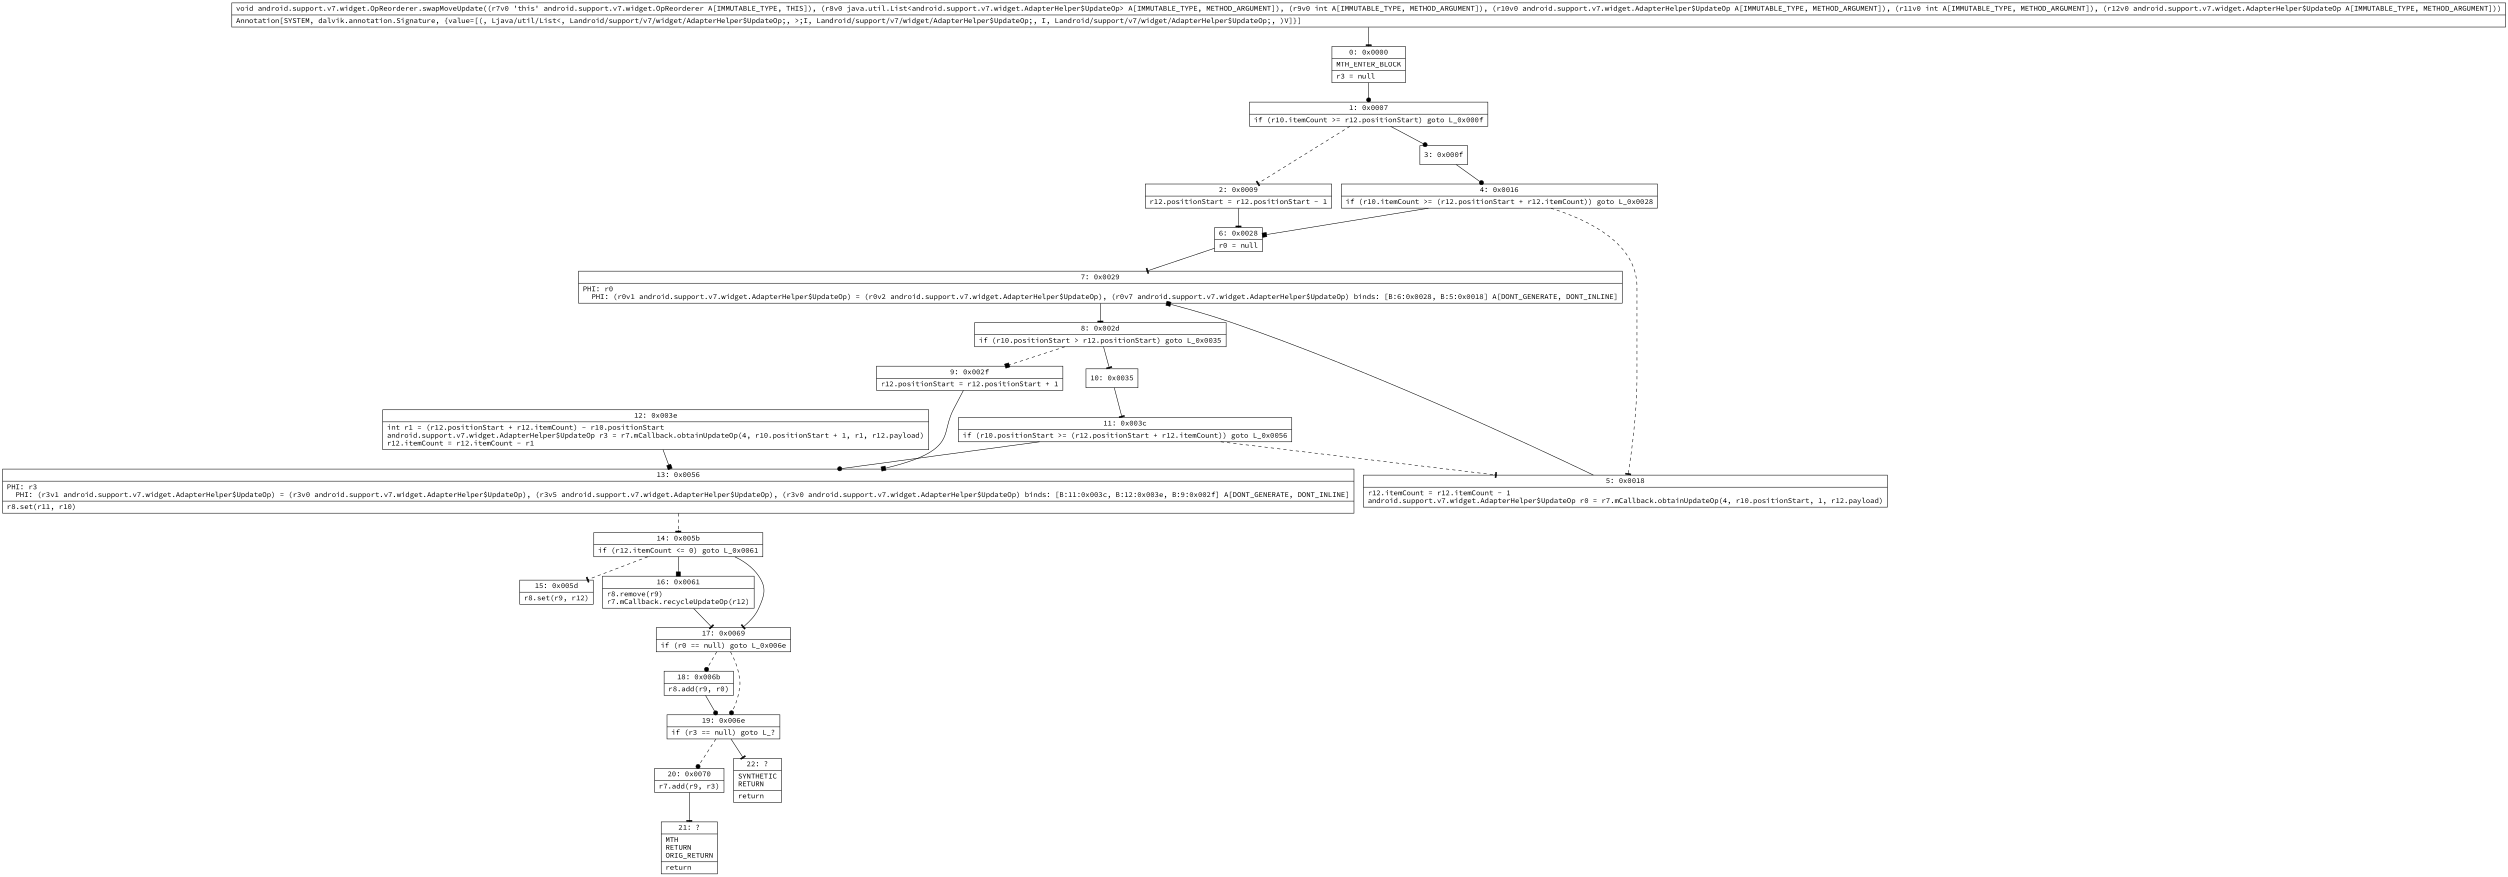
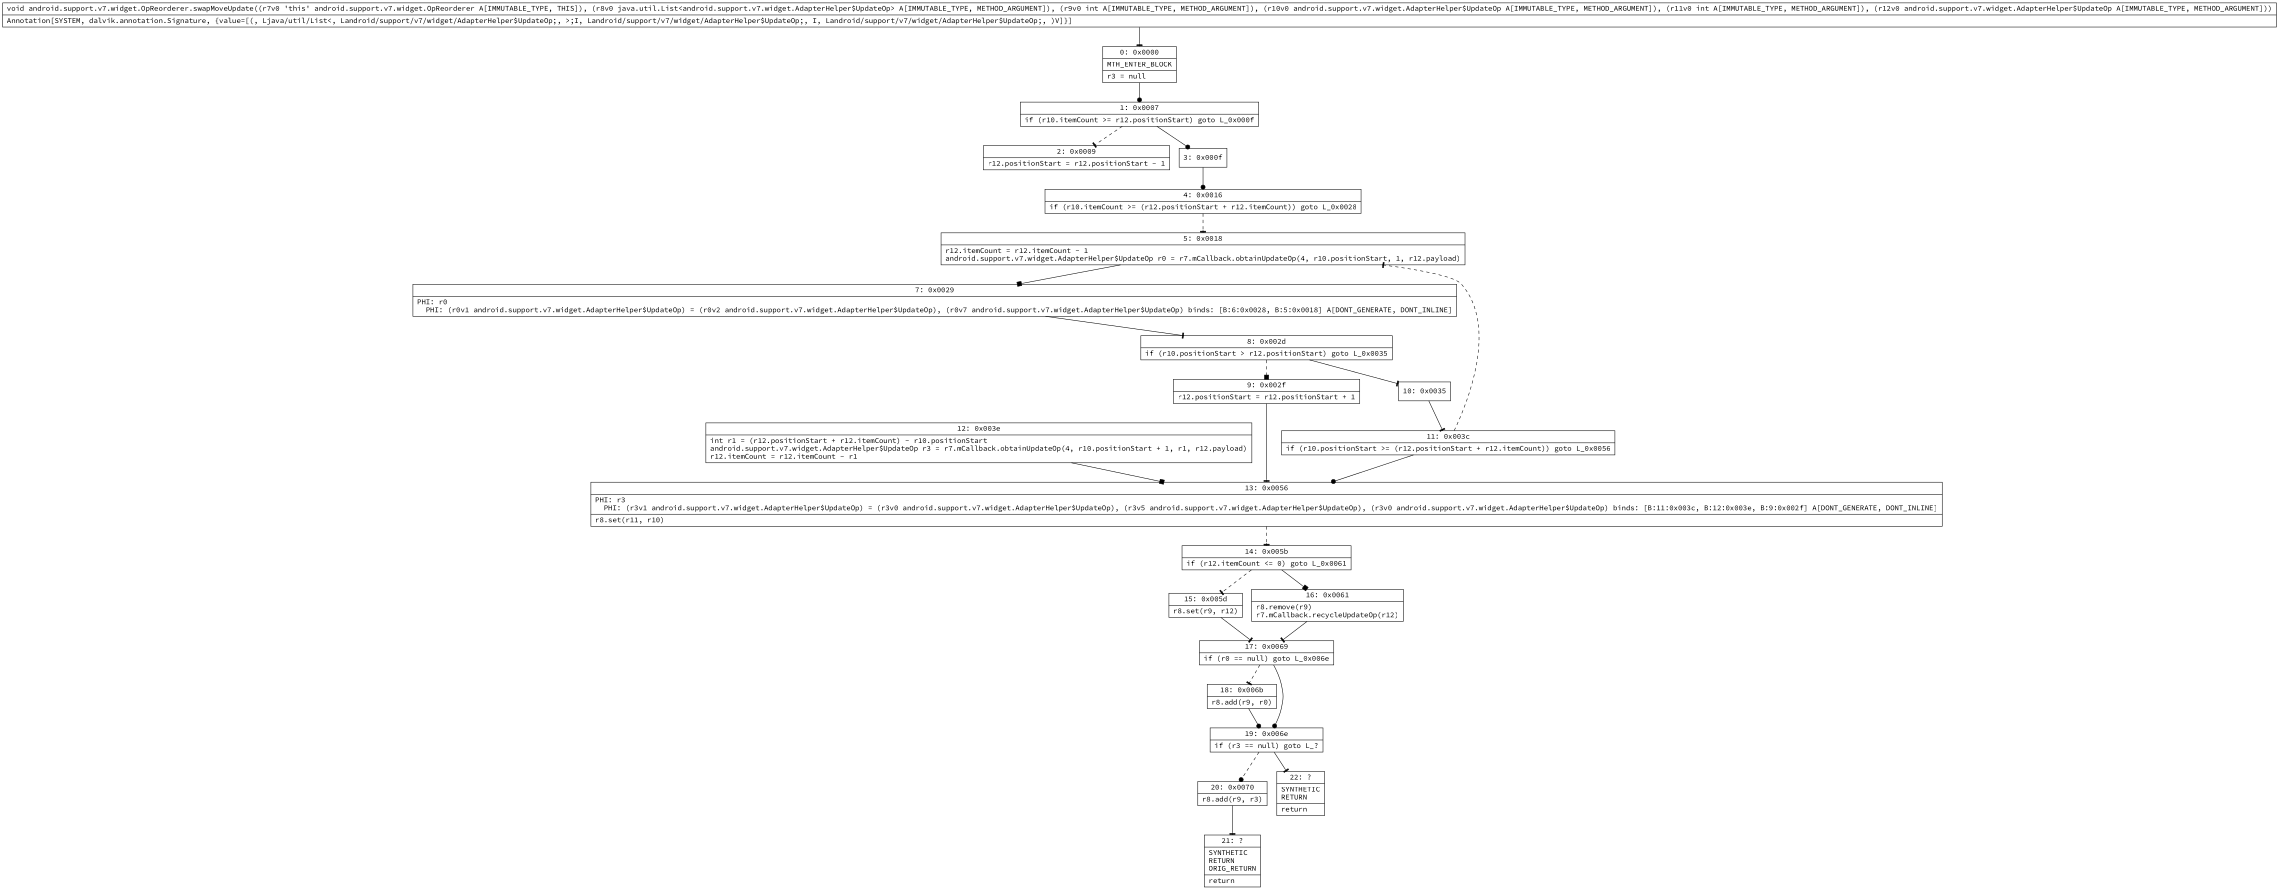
(1238, 240) -> none
(940, 444) -> (1267, 442)
(764, 588) -> (1235, 628)
(712, 660) -> (1255, 673)
(740, 681) -> (1283, 694)
(689, 786) -> (1232, 799)
(672, 840) -> (1228, 853)
